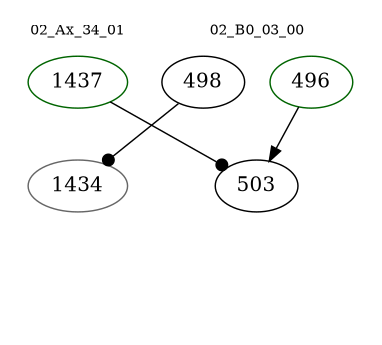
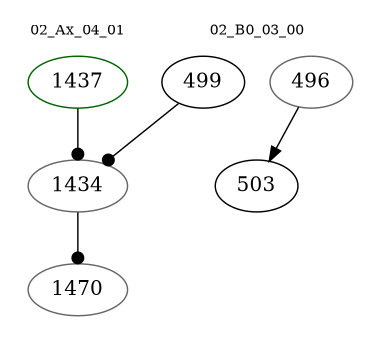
(78, 31) -> (78, 31)
(203, 82) -> (203, 82)
(311, 82) -> (311, 82)
(163, 132) -> (78, 128)
none -> (78, 290)
